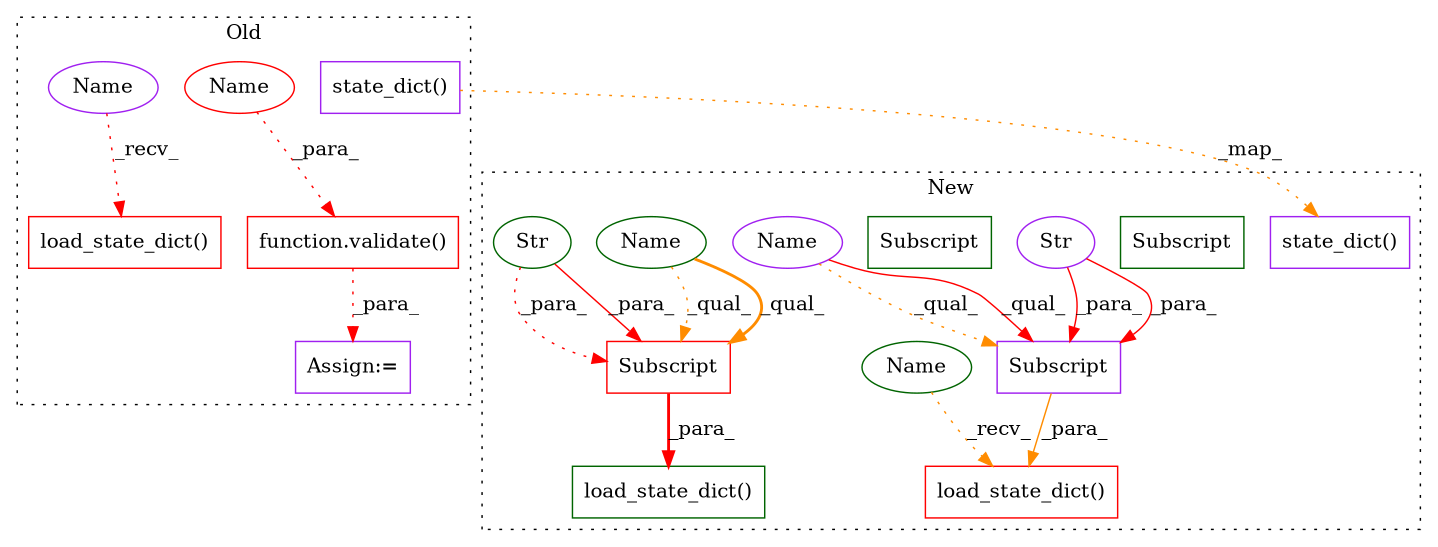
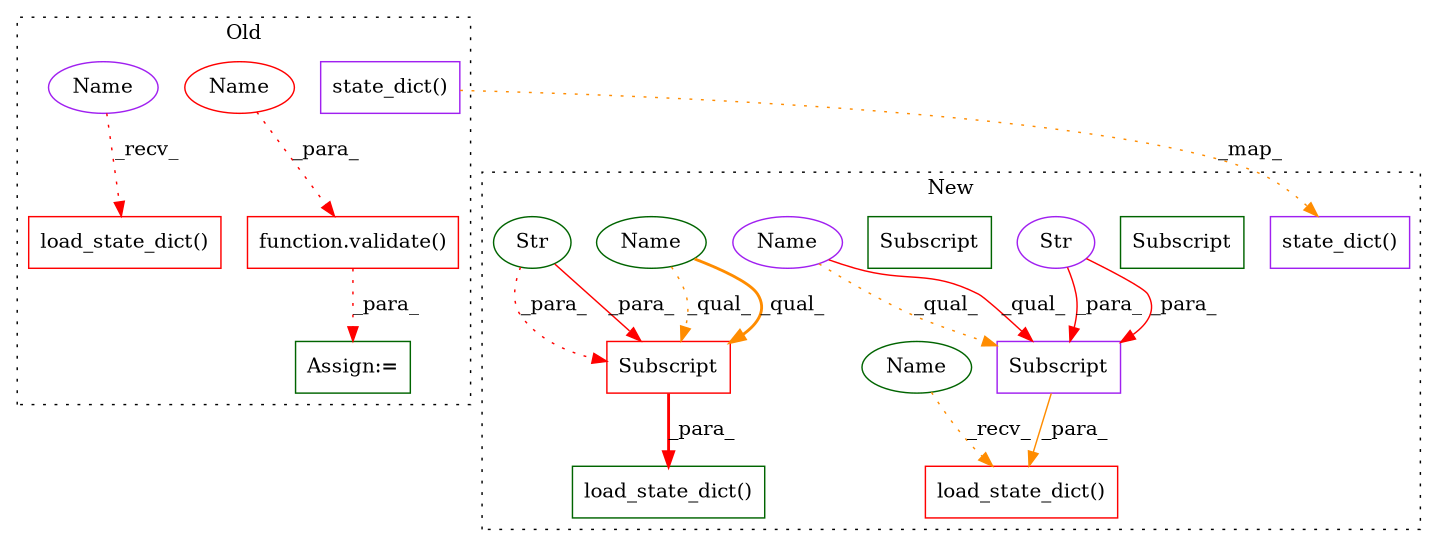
(353, 367) -> (353, 367)
